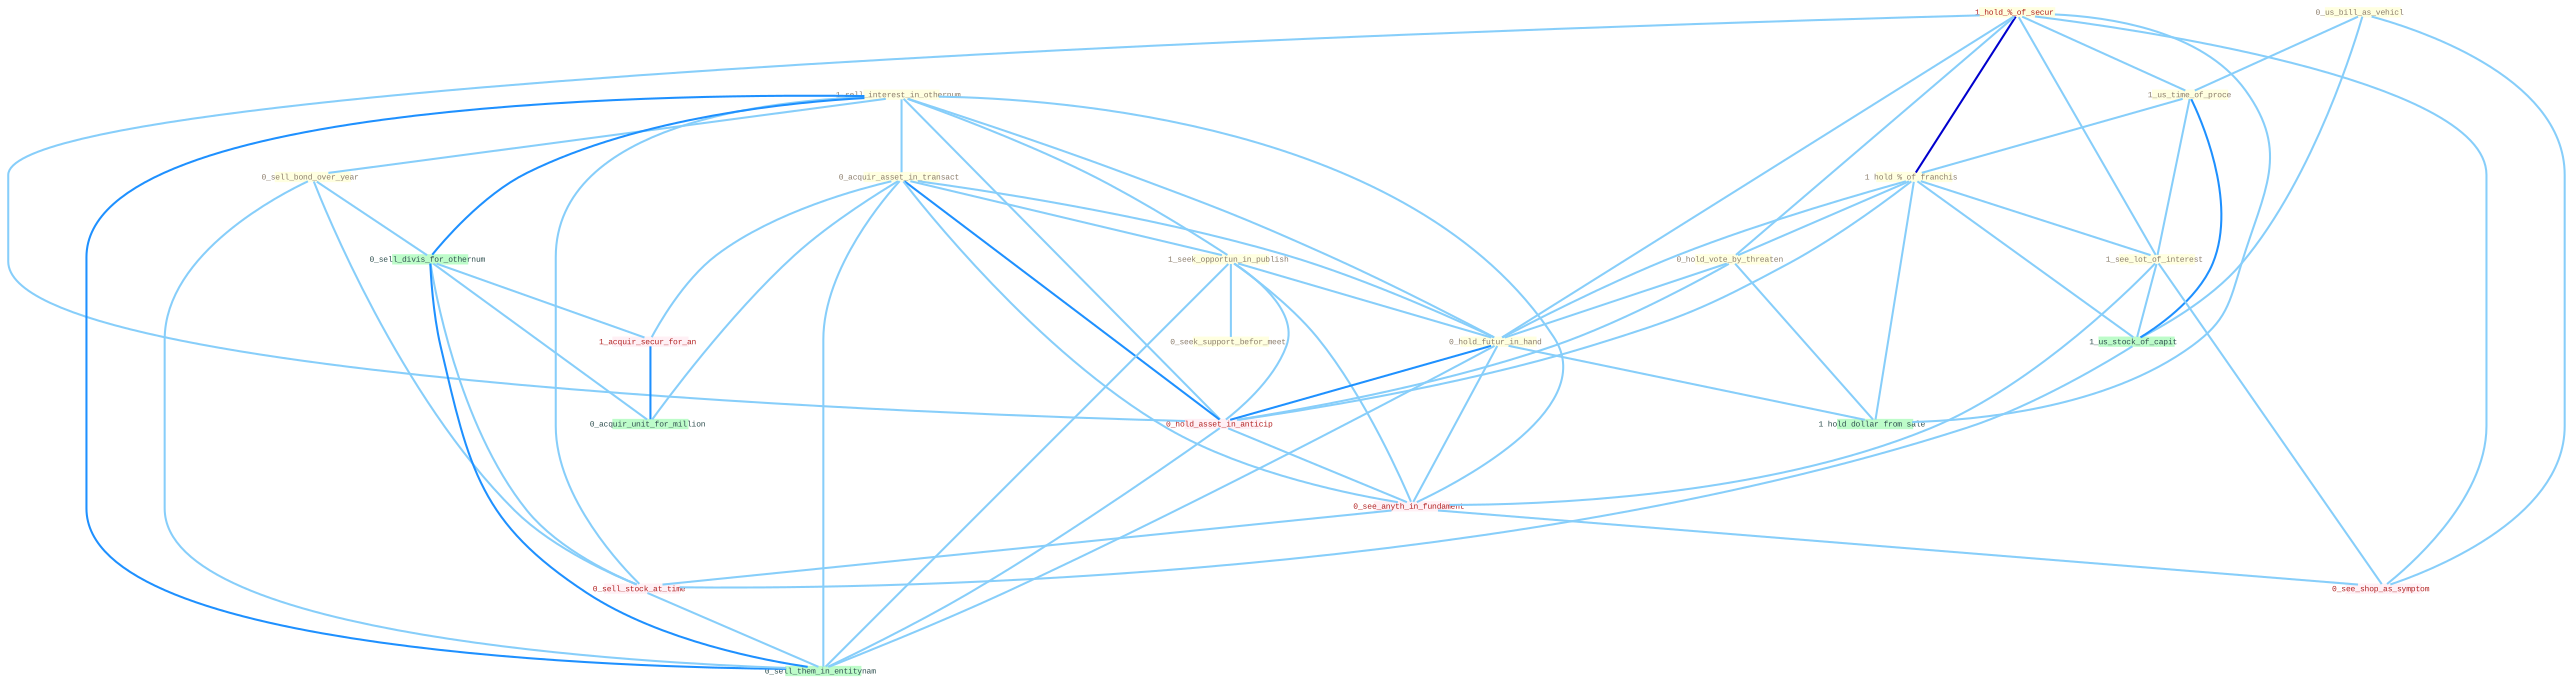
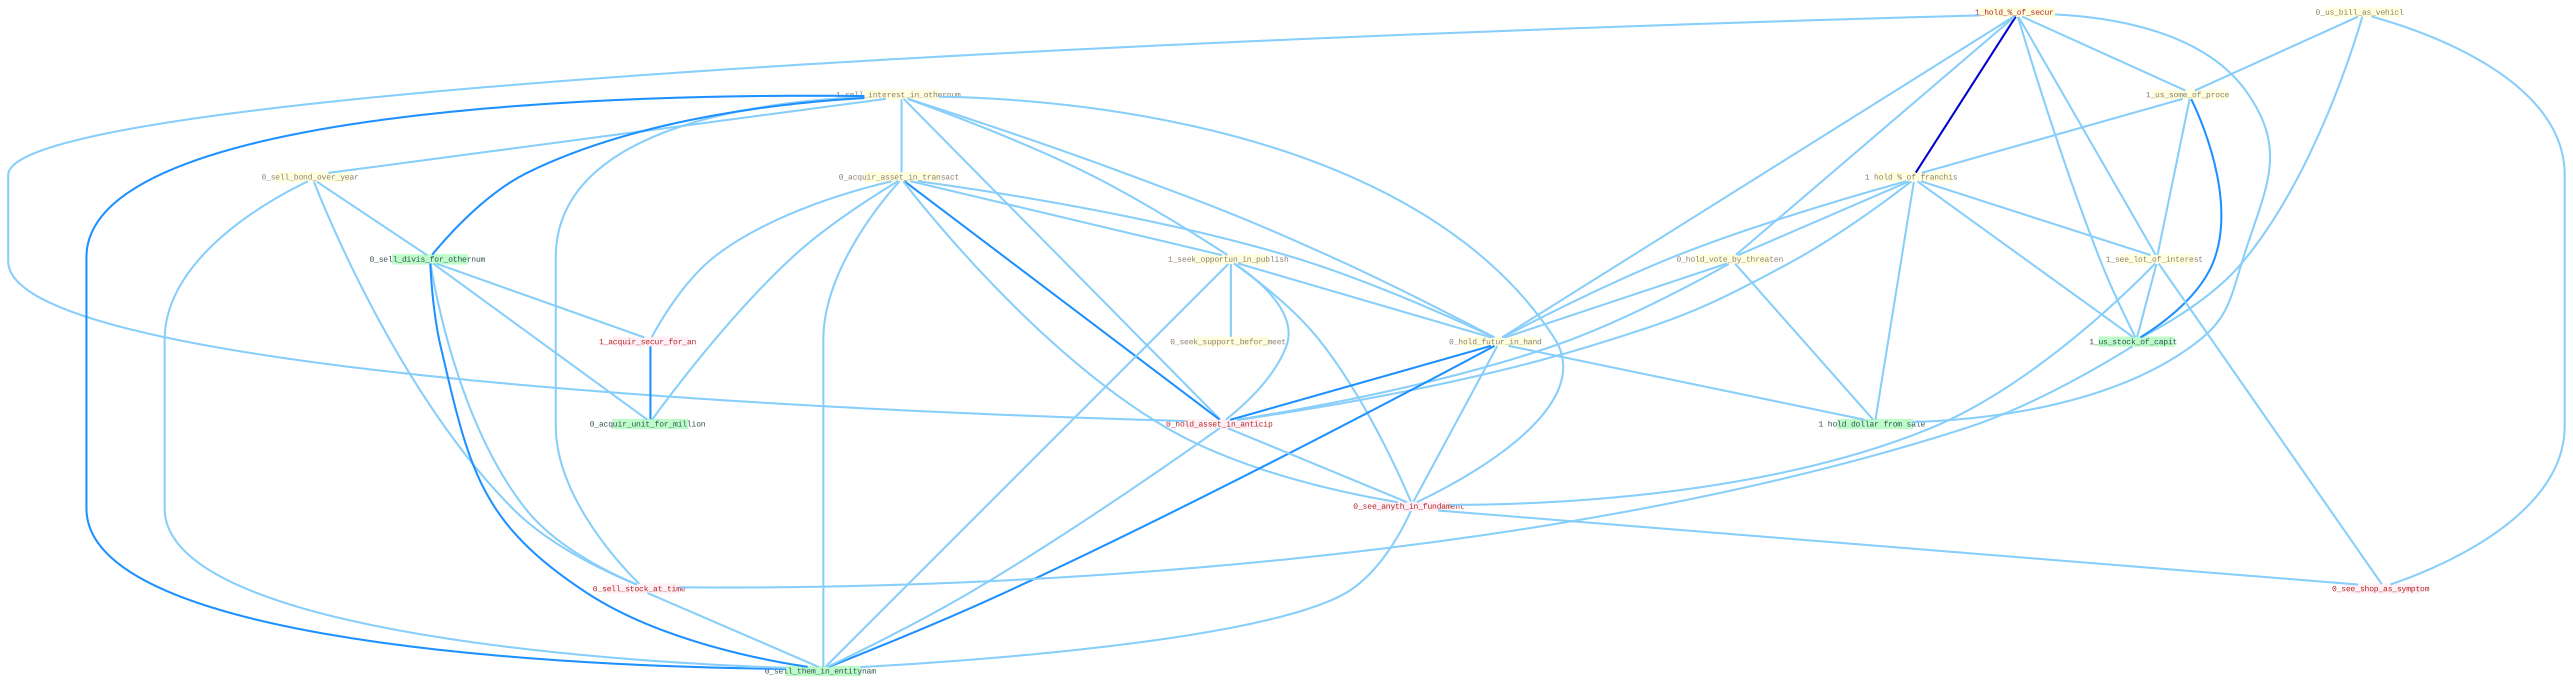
(2190, 95) -> (2190, 95)
(2475, 151) -> (2070, 179)
(1166, 515) -> (1166, 515)
(1009, 549) -> (1159, 639)
